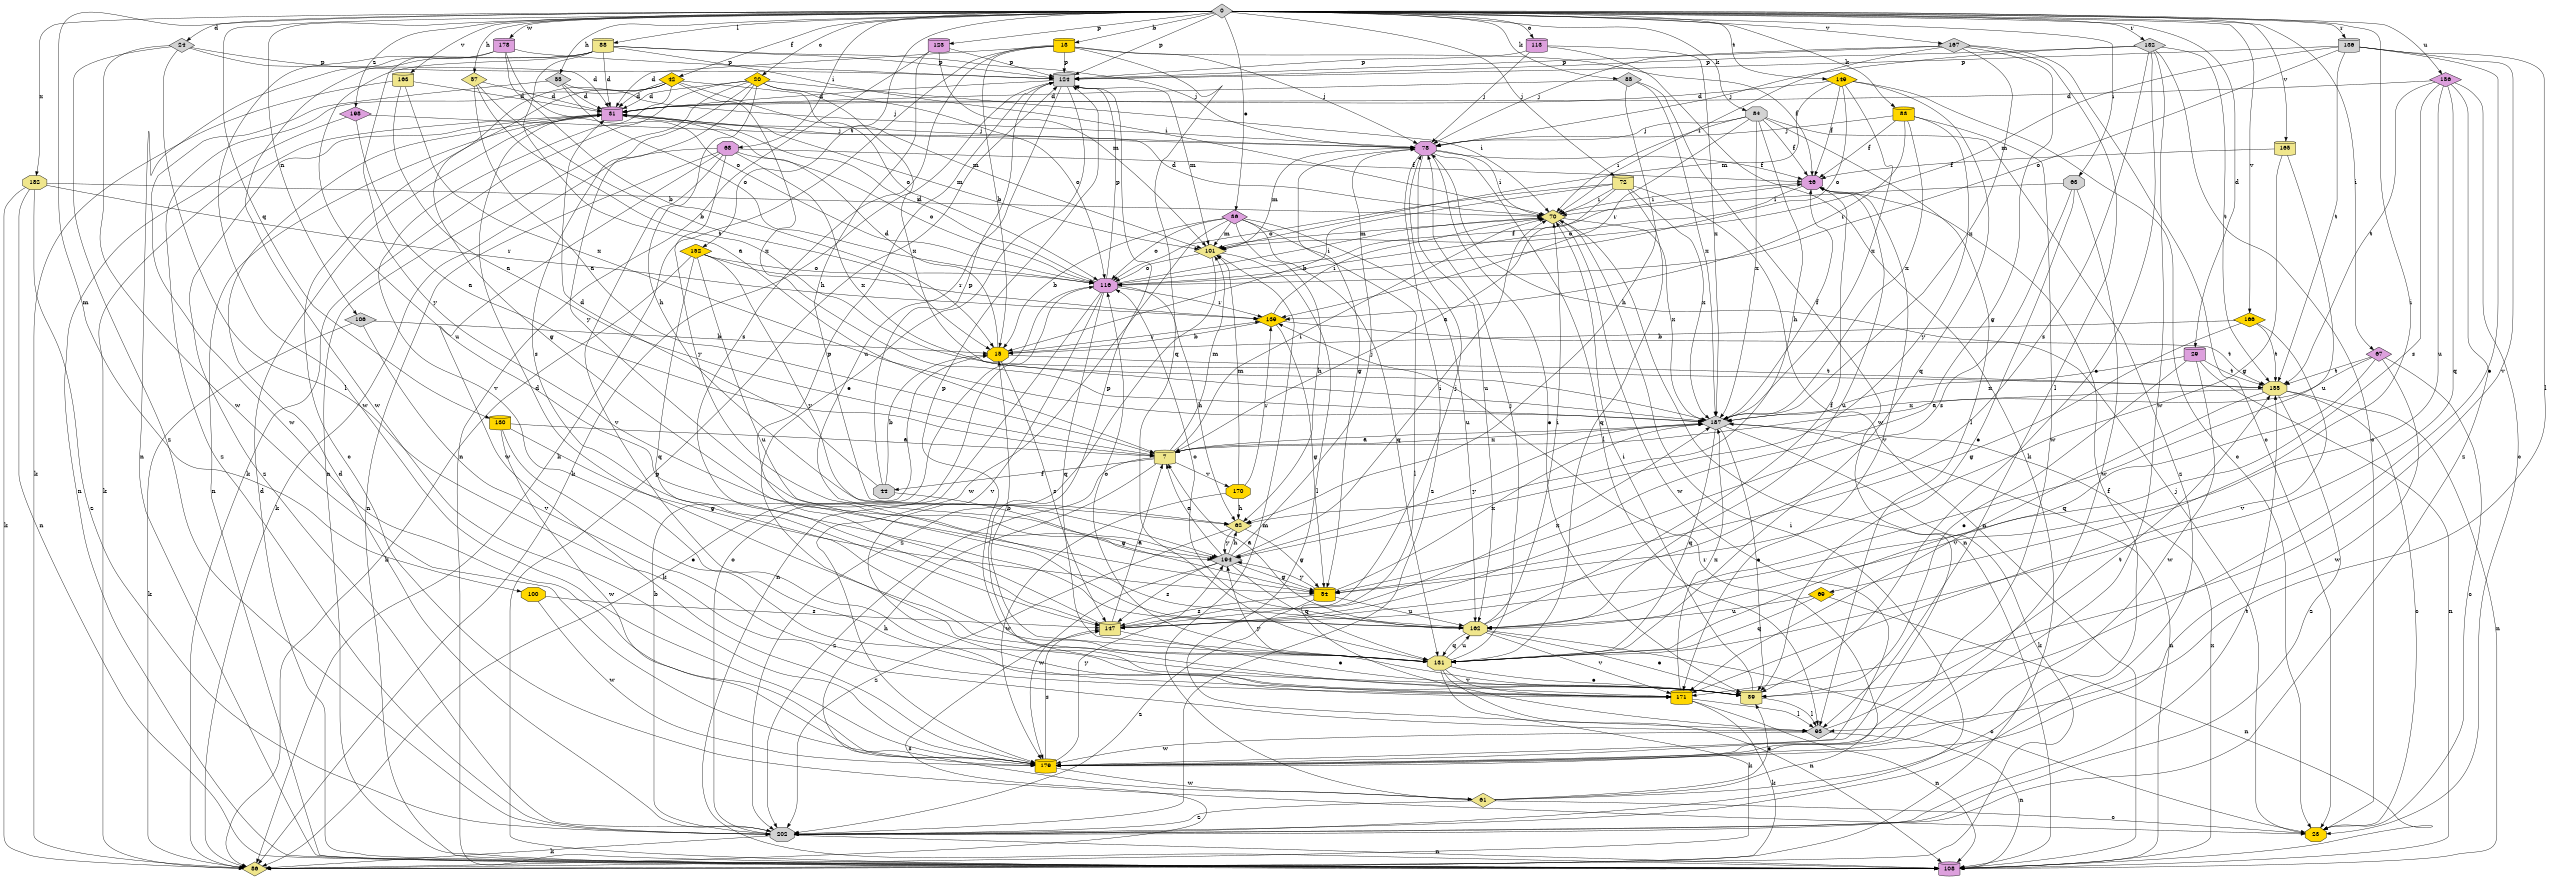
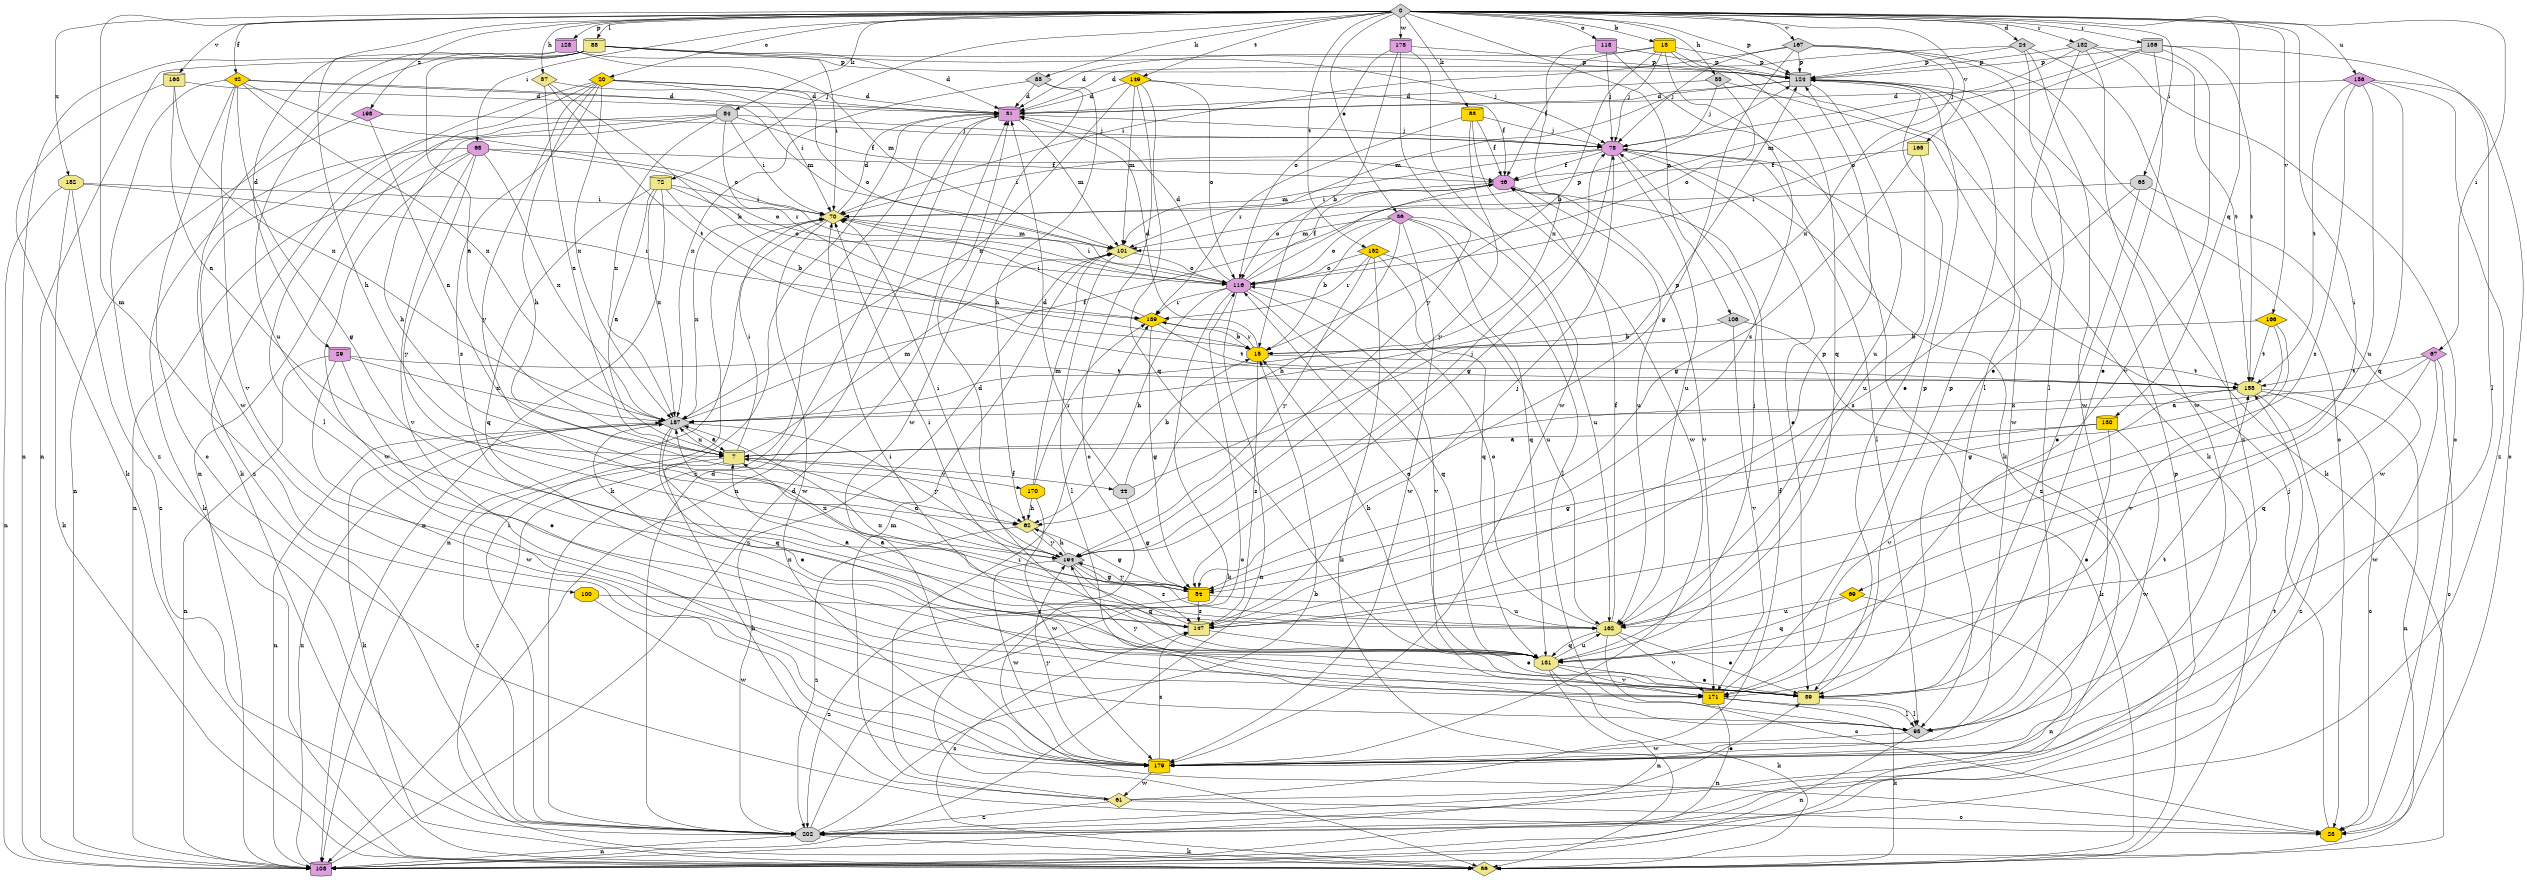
(1870, 299) -> none
(1731, 532) -> none
